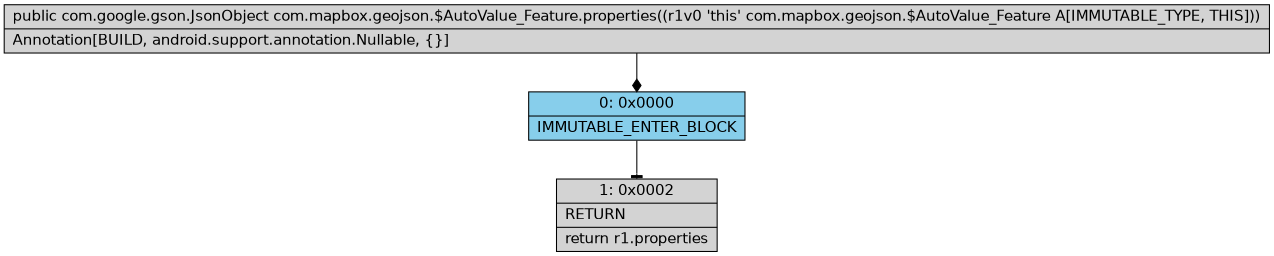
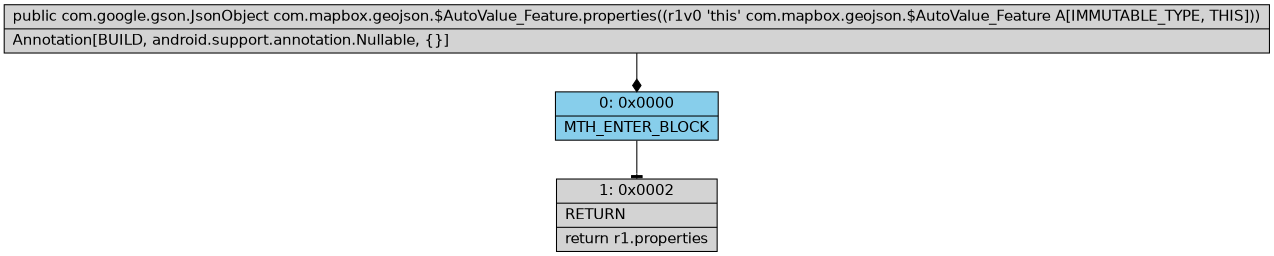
(637, 128) -> (637, 128)
